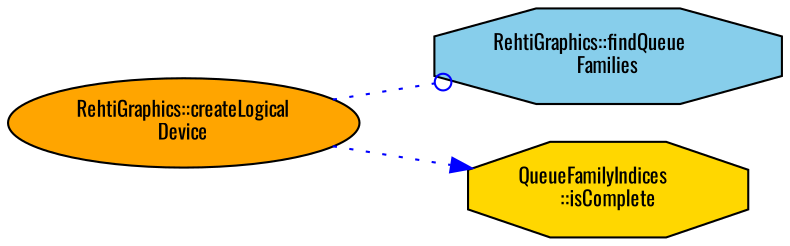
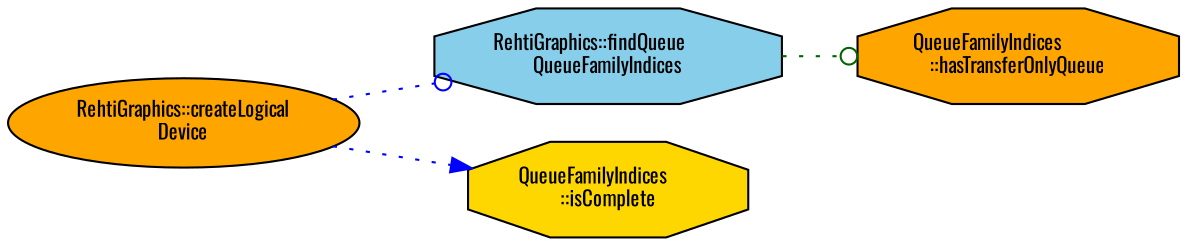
(608, 56) -> (608, 56)
none -> (1018, 56)
